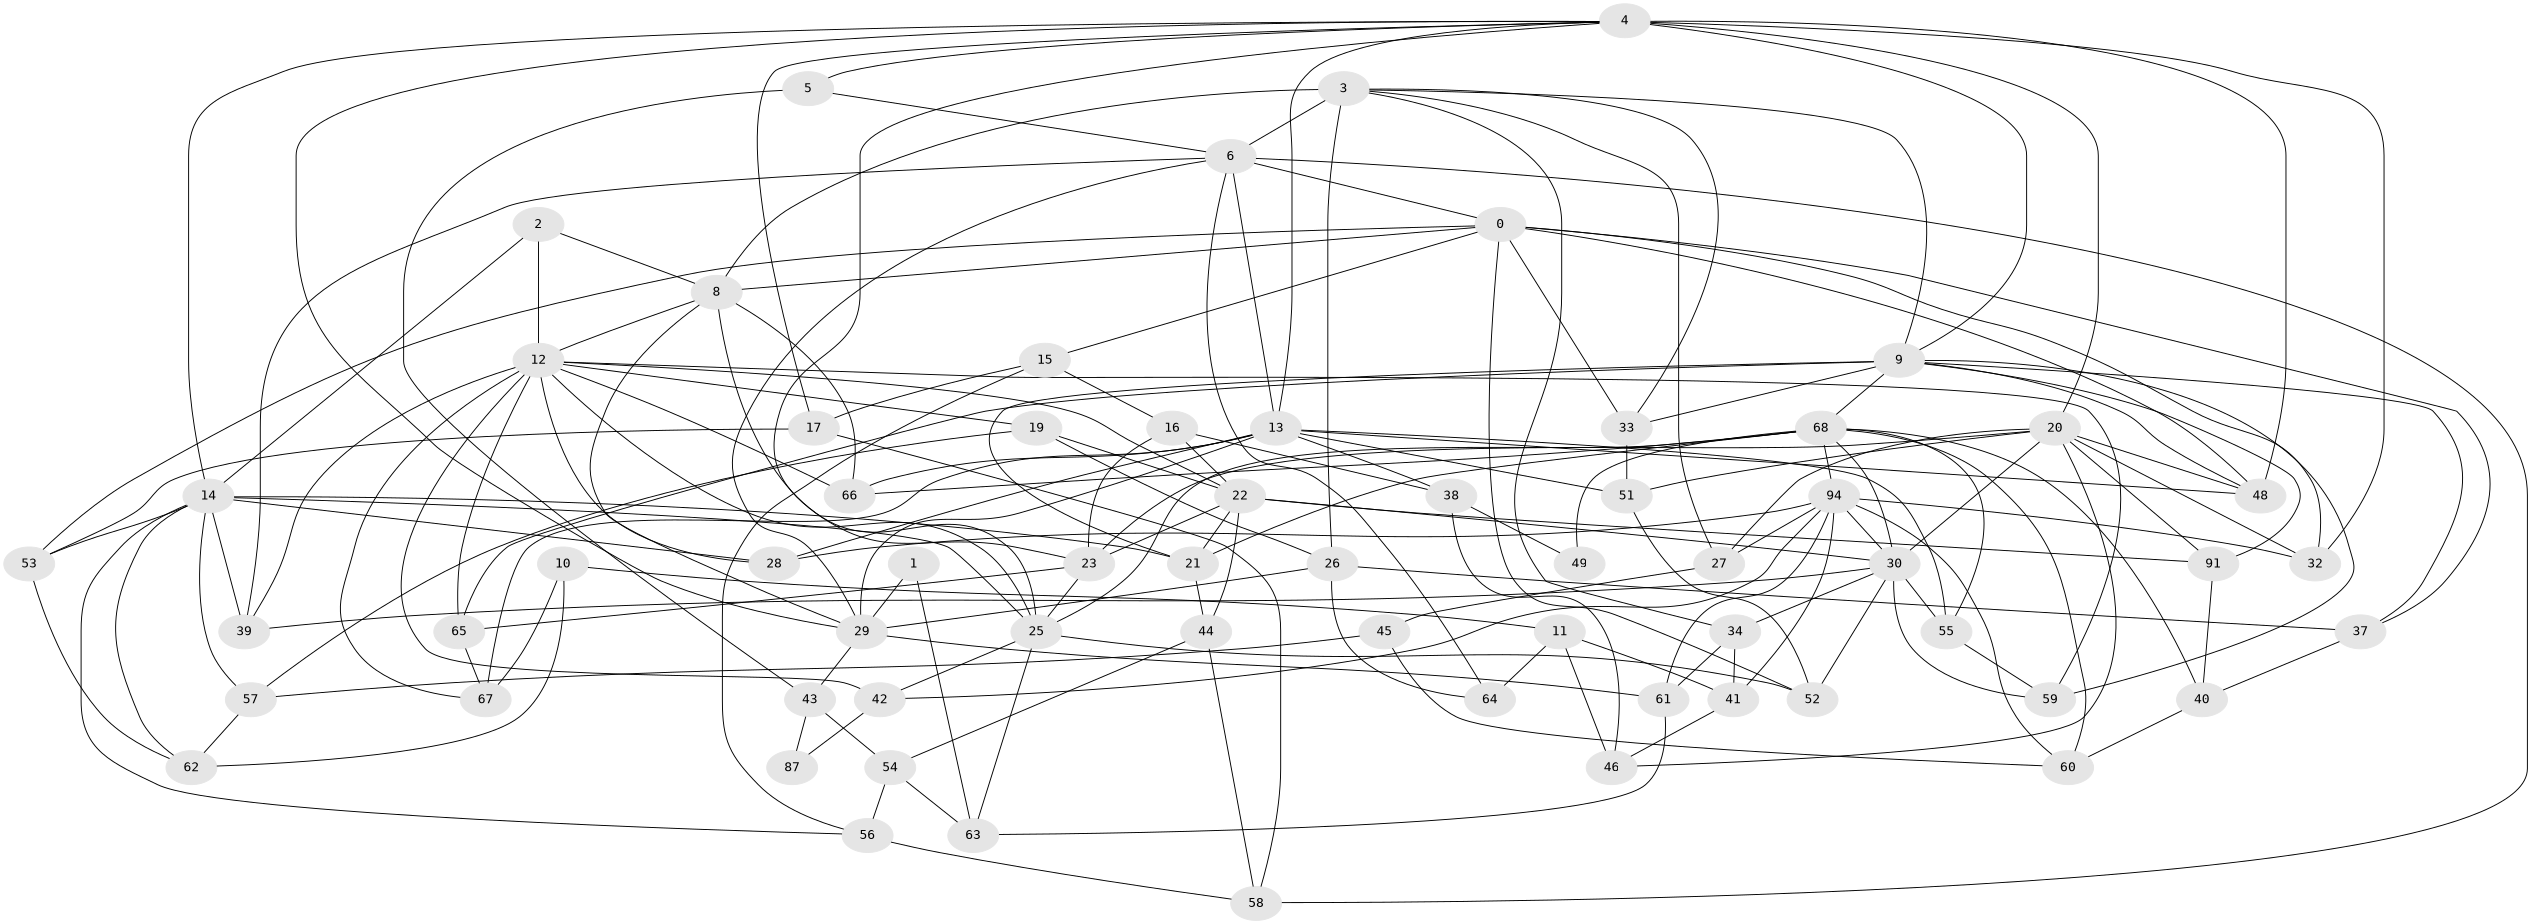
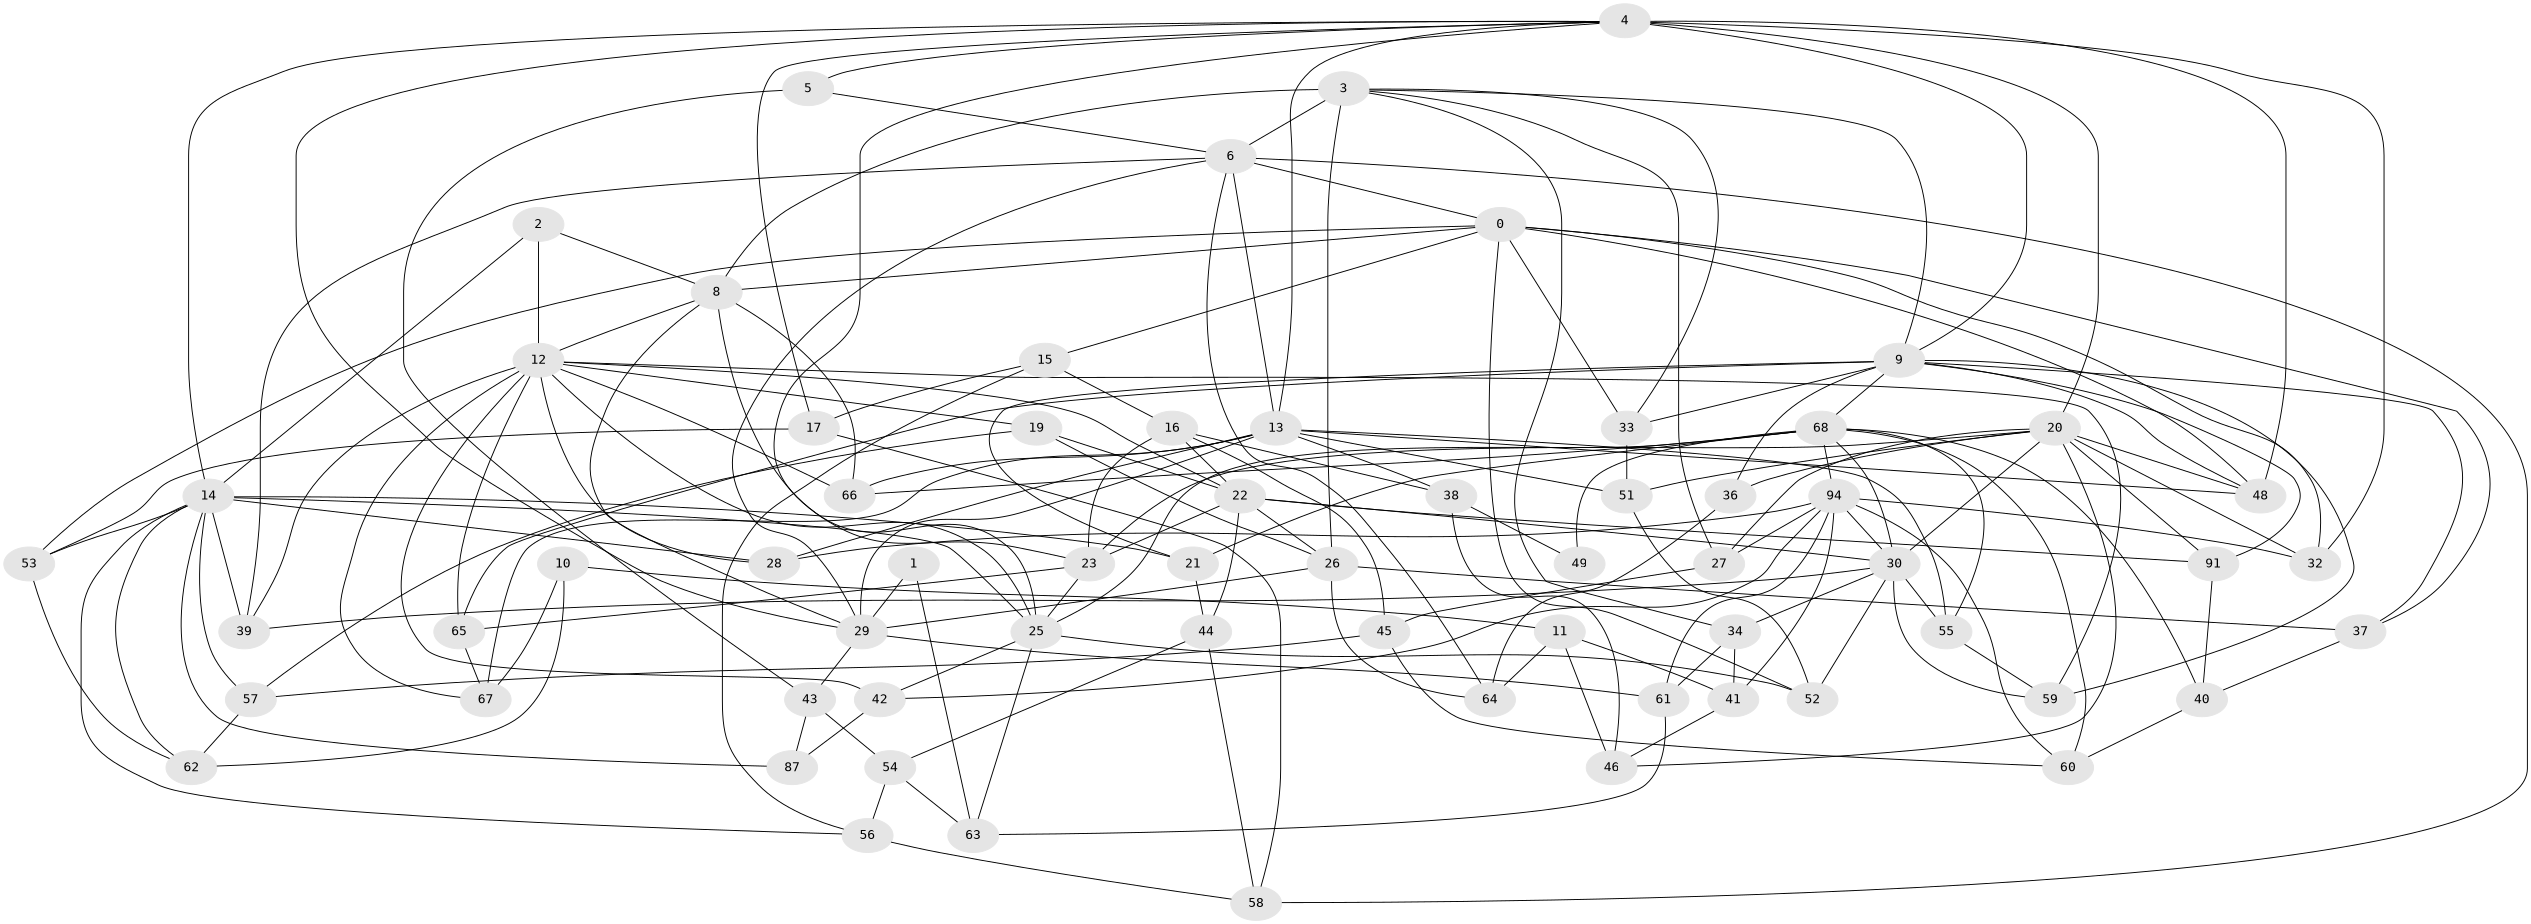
none -> (1304, 495)
none -> (1731, 496)
(1218, 527) -> (1273, 521)
none -> (382, 747)
